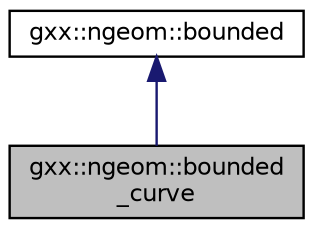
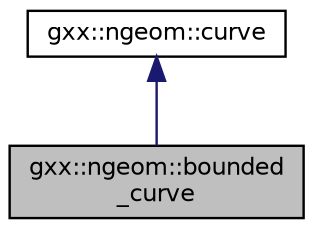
(157, 34) -> (157, 34)
